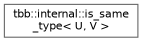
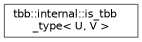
(71, 21) -> (71, 21)
